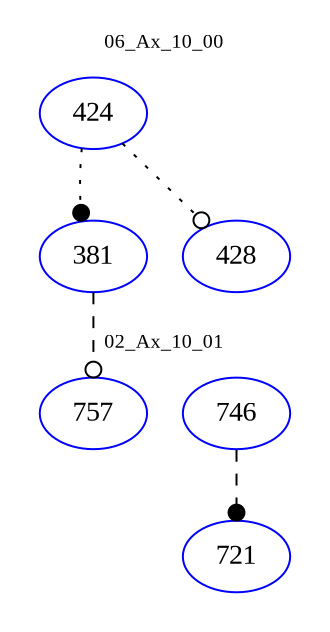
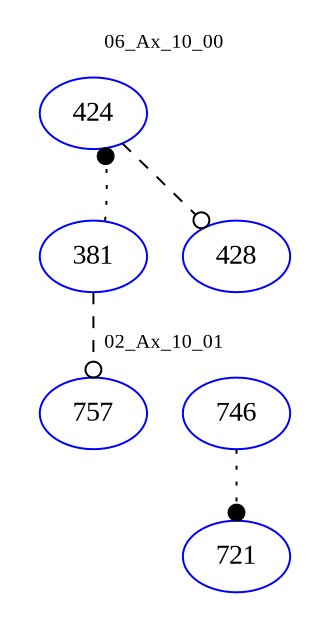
(80, 176) -> (107, 193)
(159, 179) -> (159, 179)
(237, 477) -> (237, 477)
